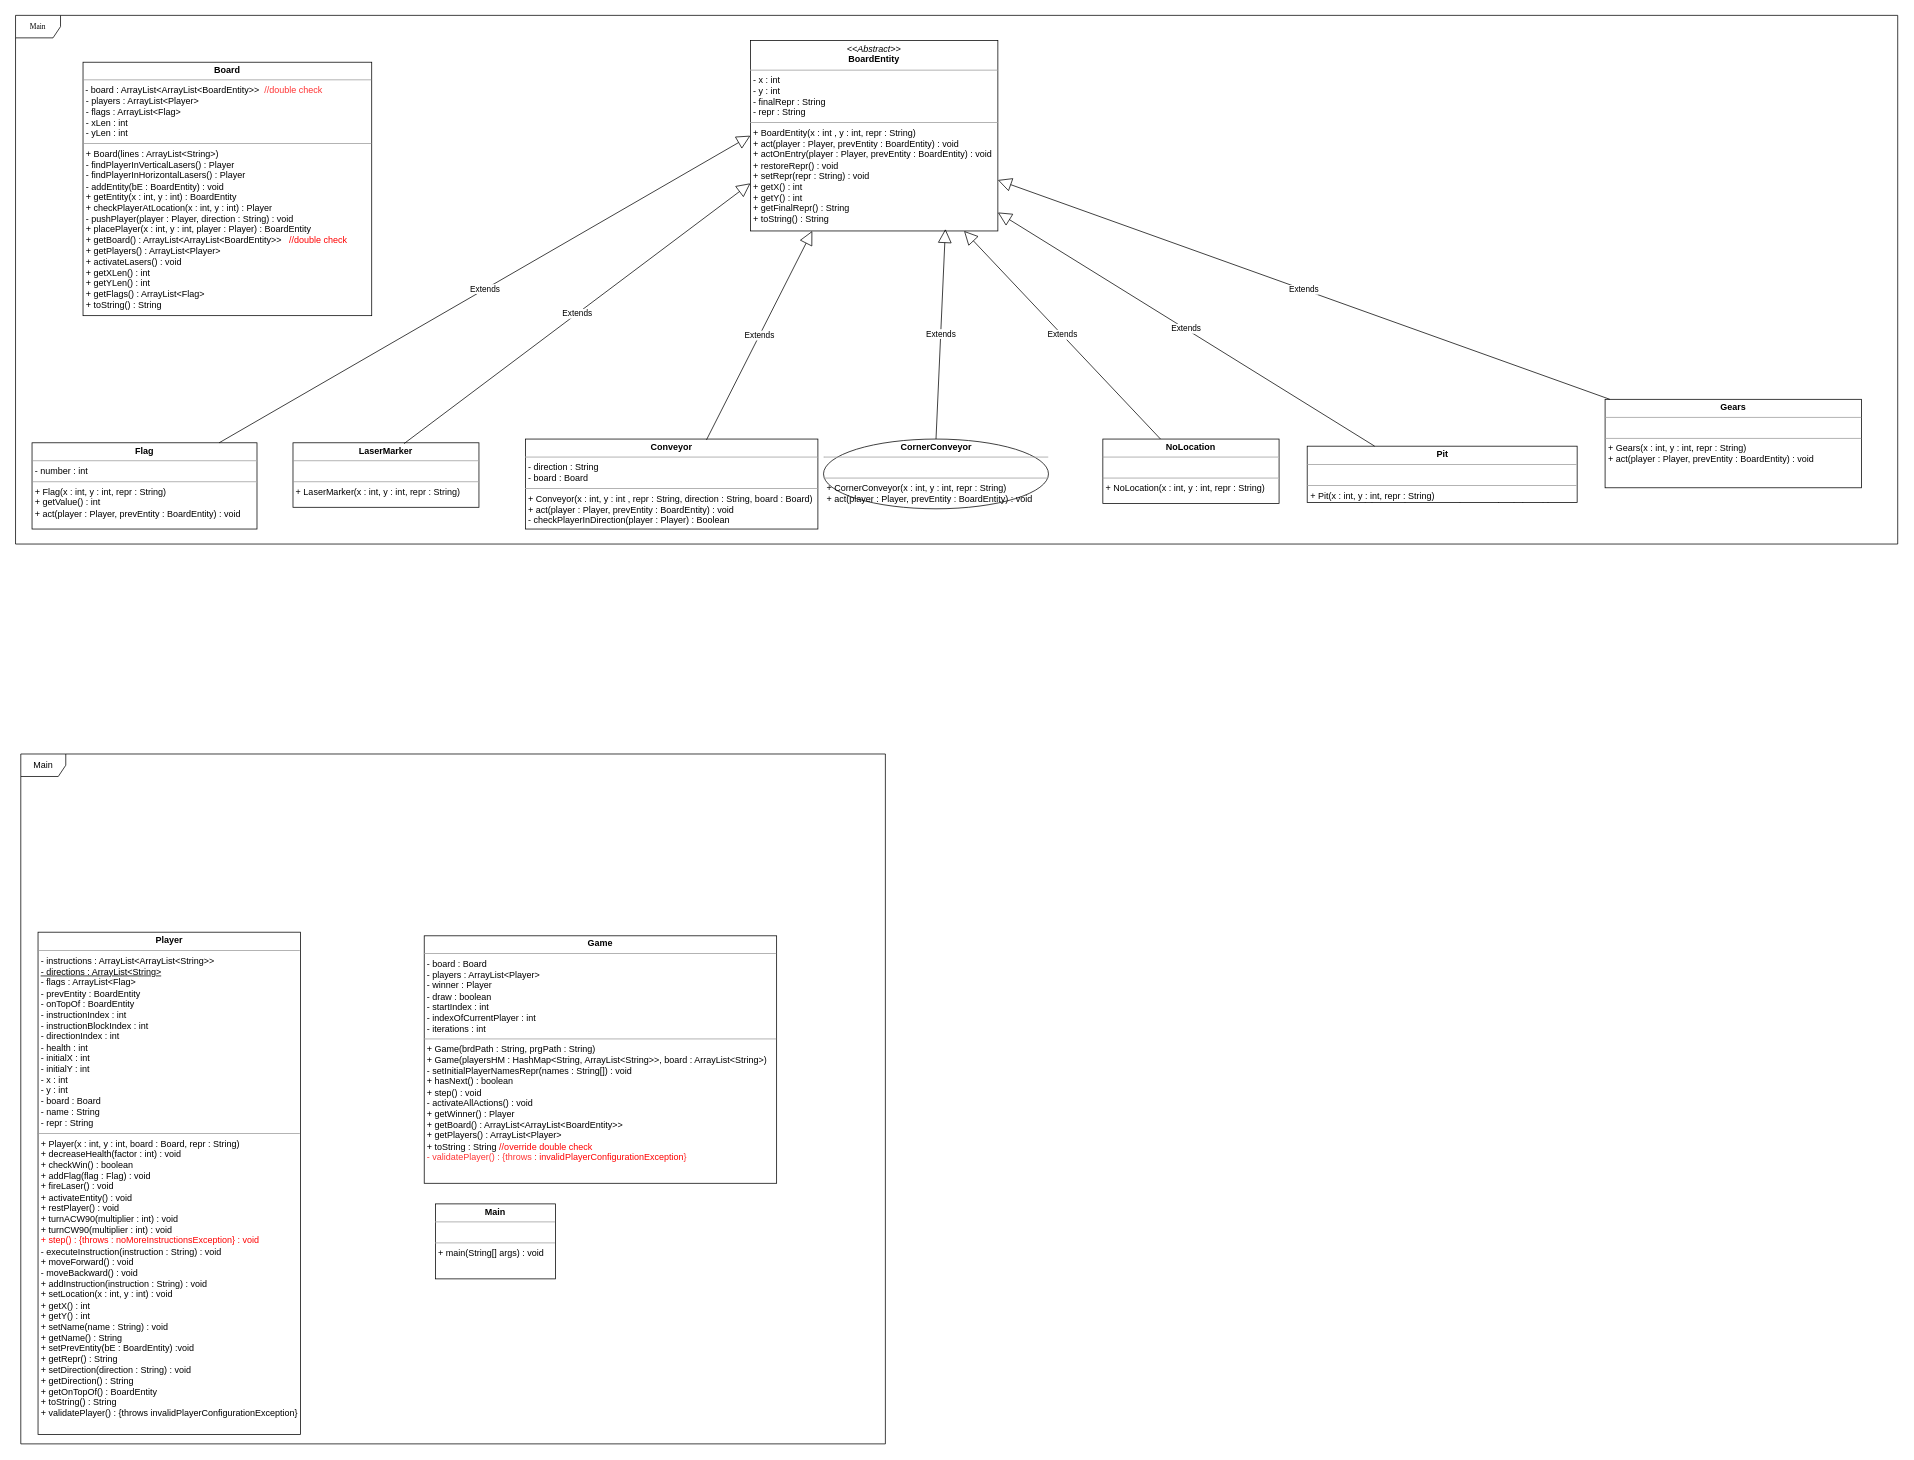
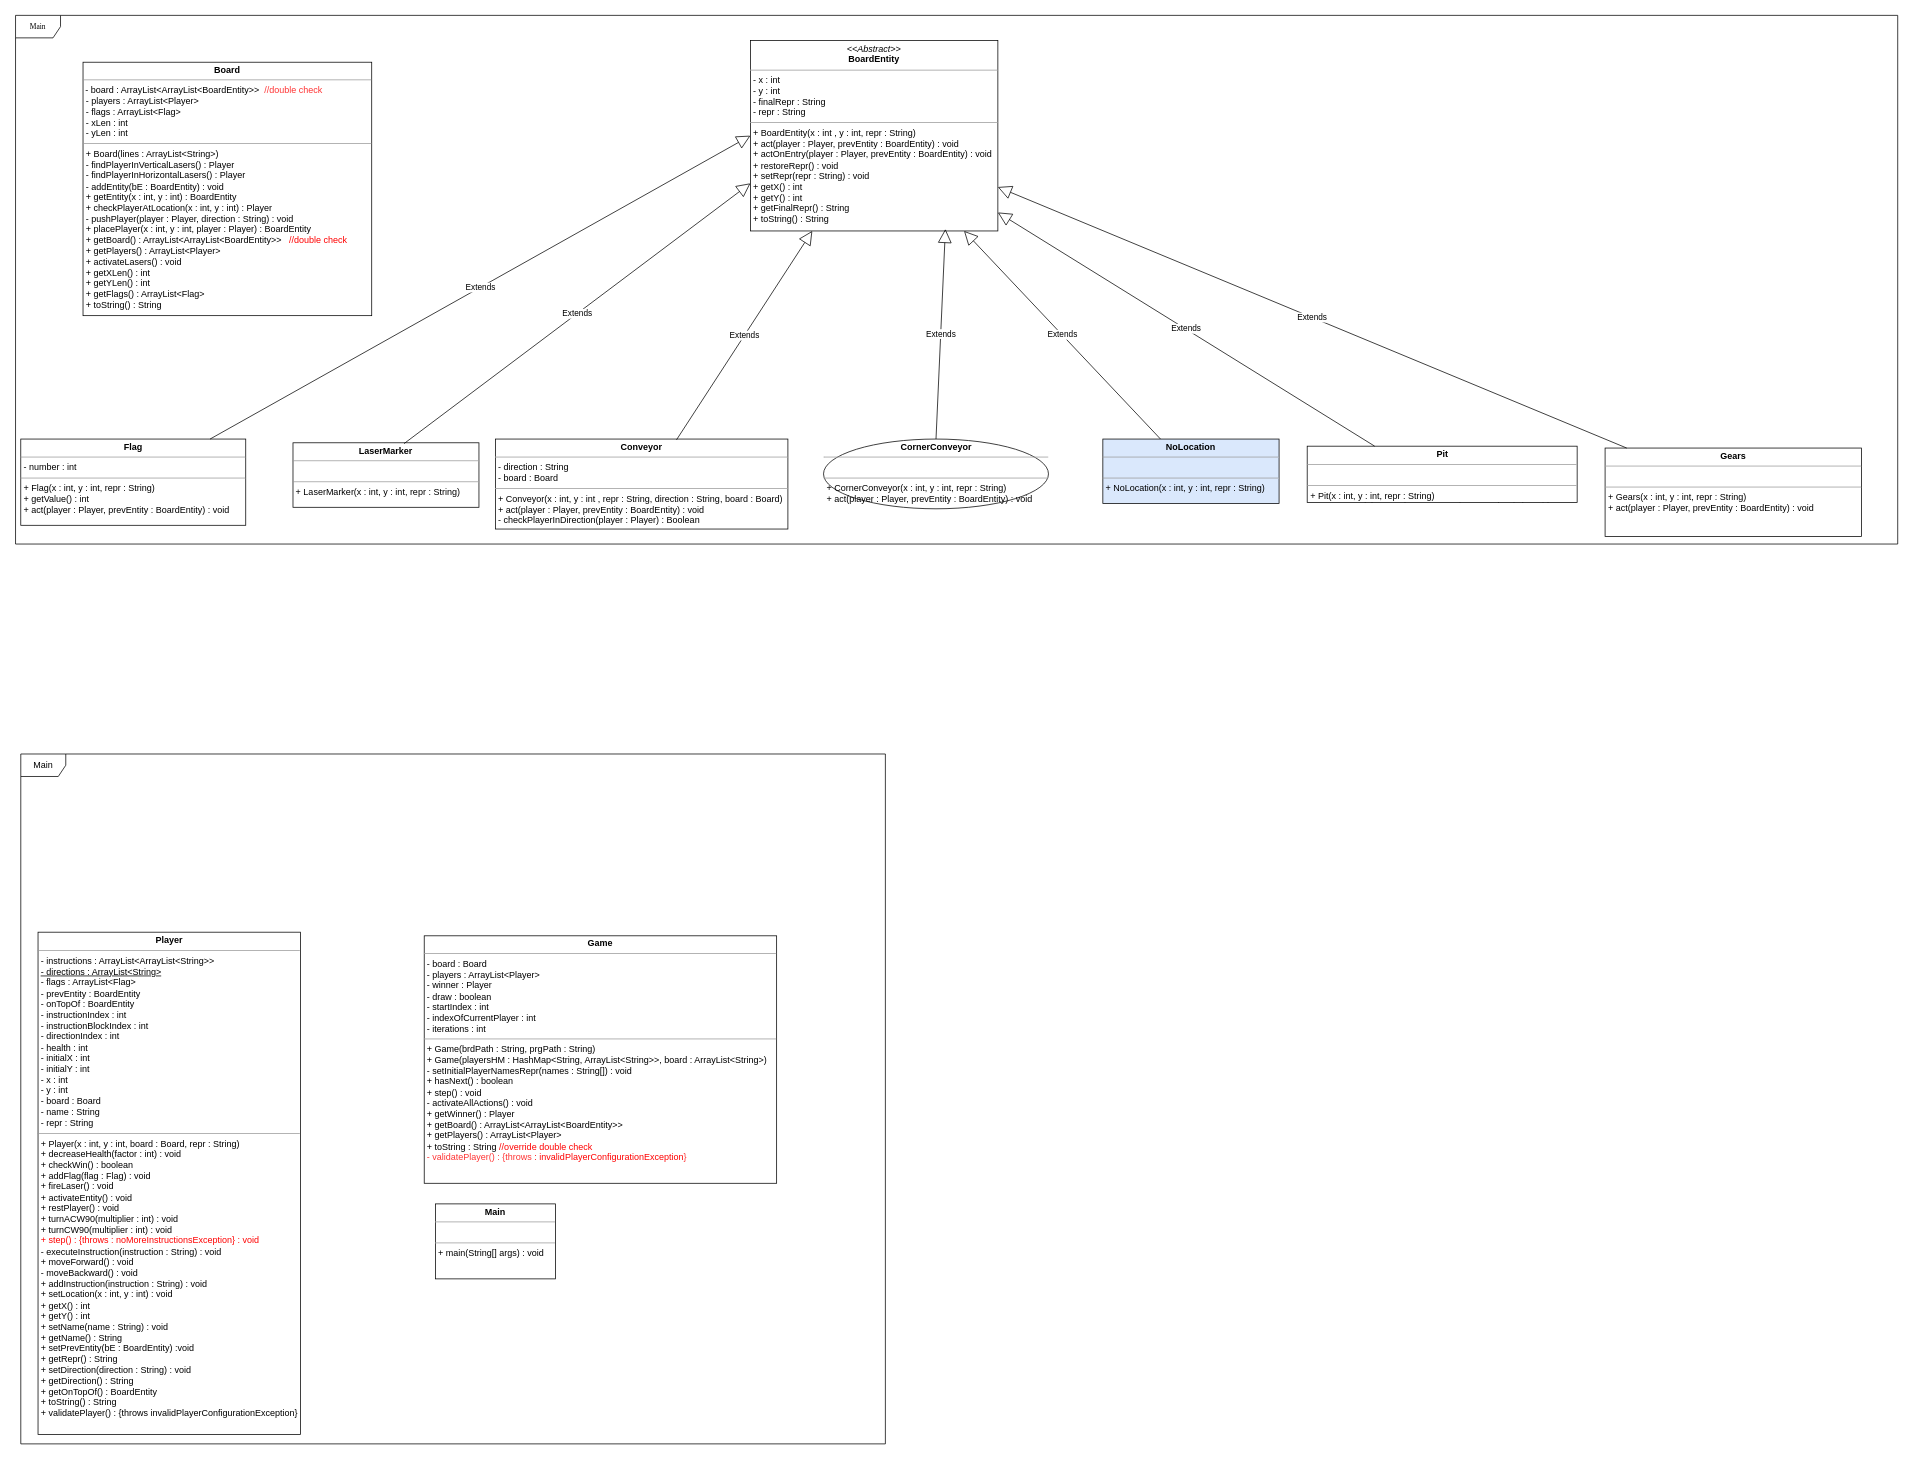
(1733, 444) -> (1733, 492)
(1191, 471) -> (1191, 471)
(672, 484) -> (642, 484)
(144, 486) -> (133, 482)
